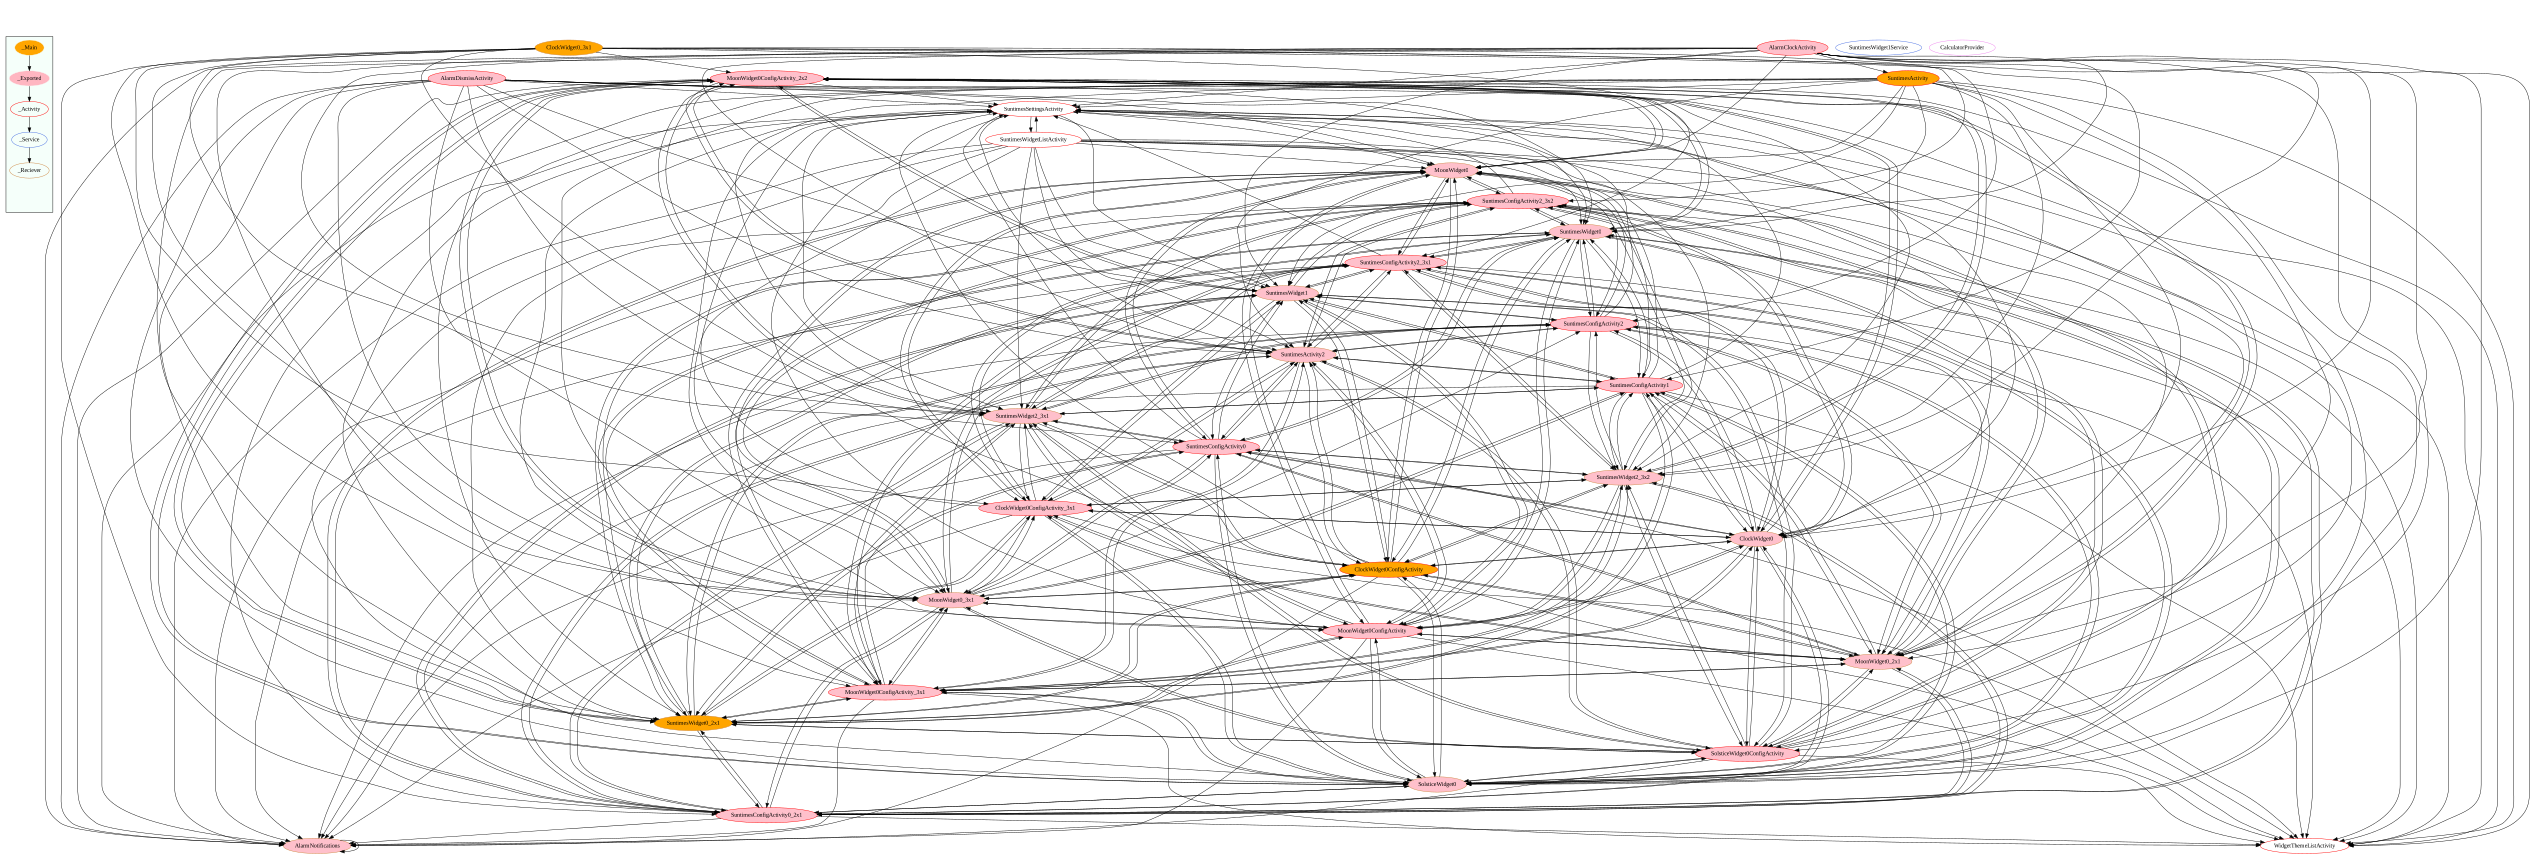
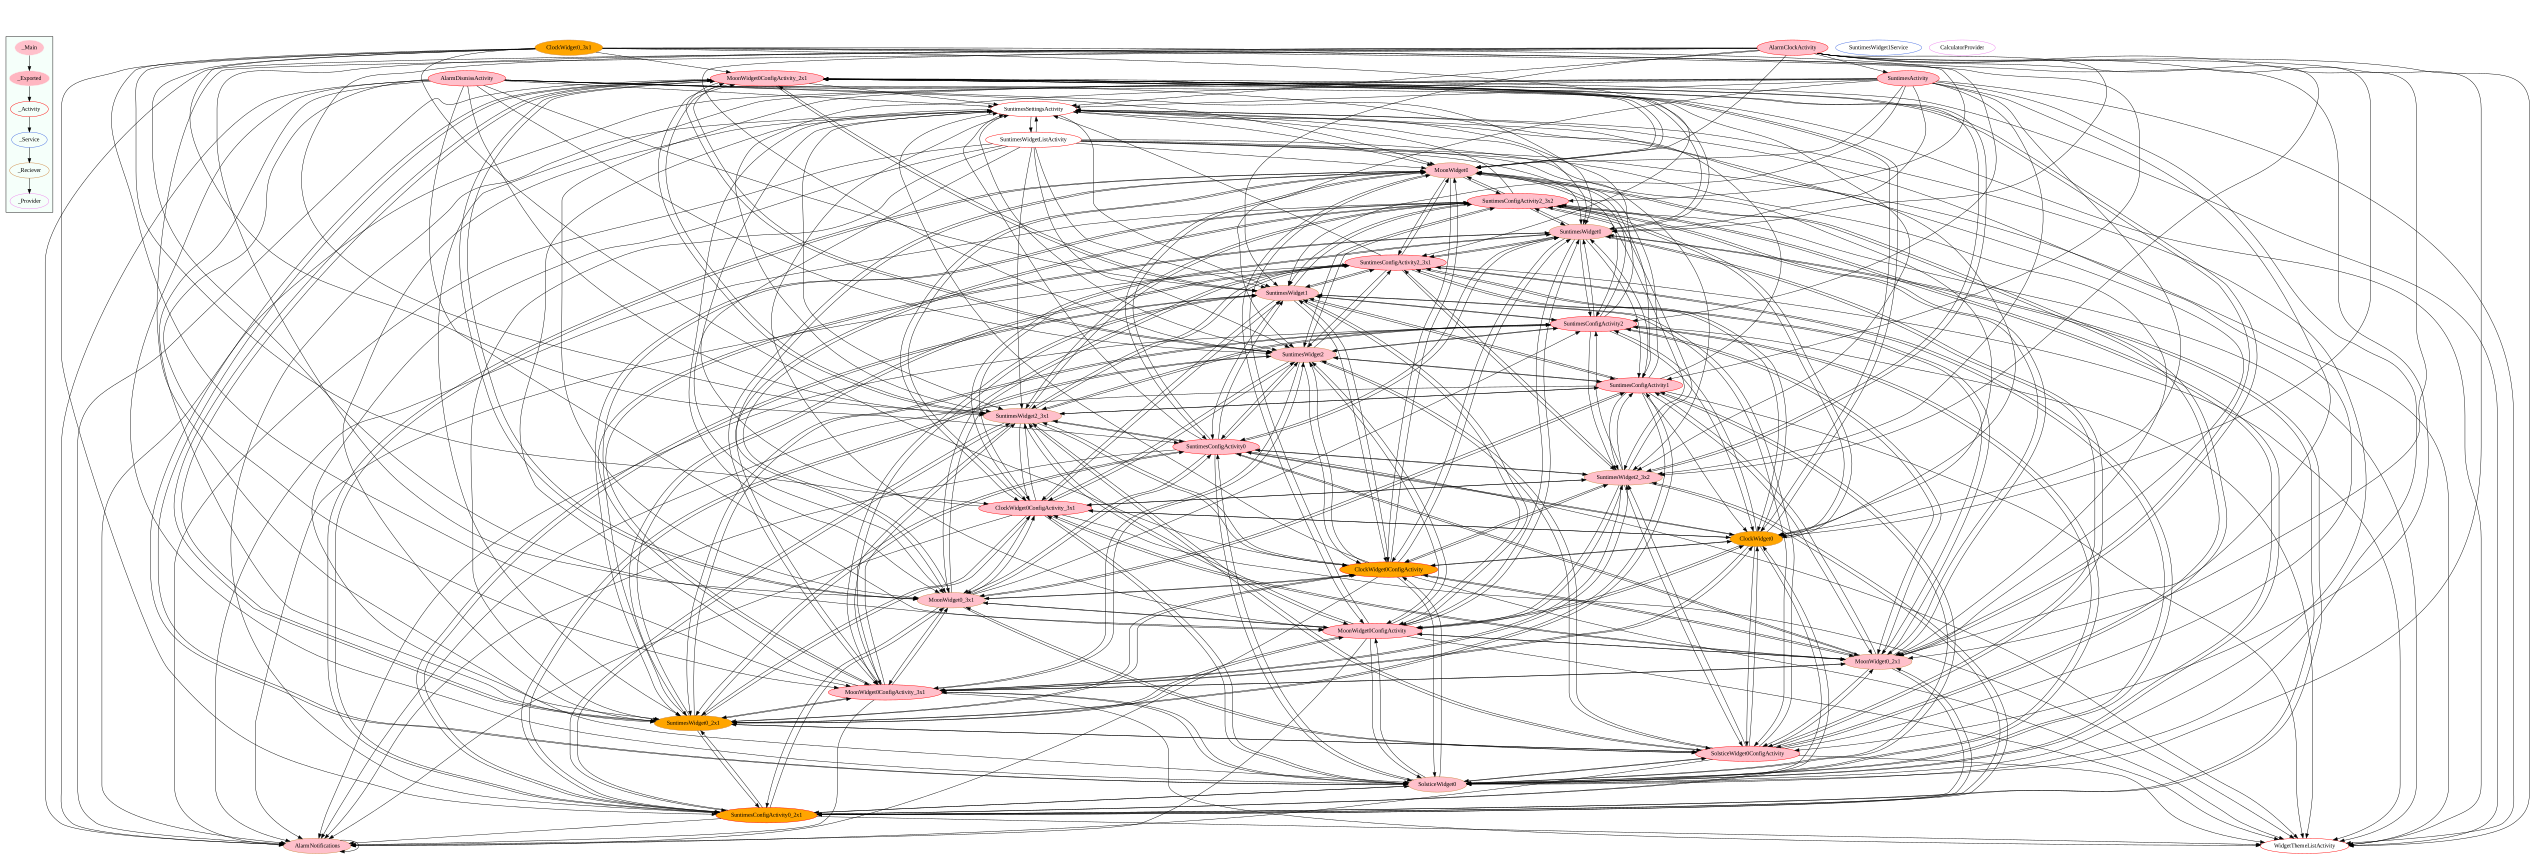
(29, 48) -> (29, 48)
(767, 78) -> (767, 78)
(1908, 78) -> (1908, 78)
none -> (29, 201)
(1303, 355) -> (1303, 355)
(1704, 463) -> none
(450, 469) -> (280, 484)
(1756, 539) -> (1756, 539)
(767, 815) -> (767, 815)
